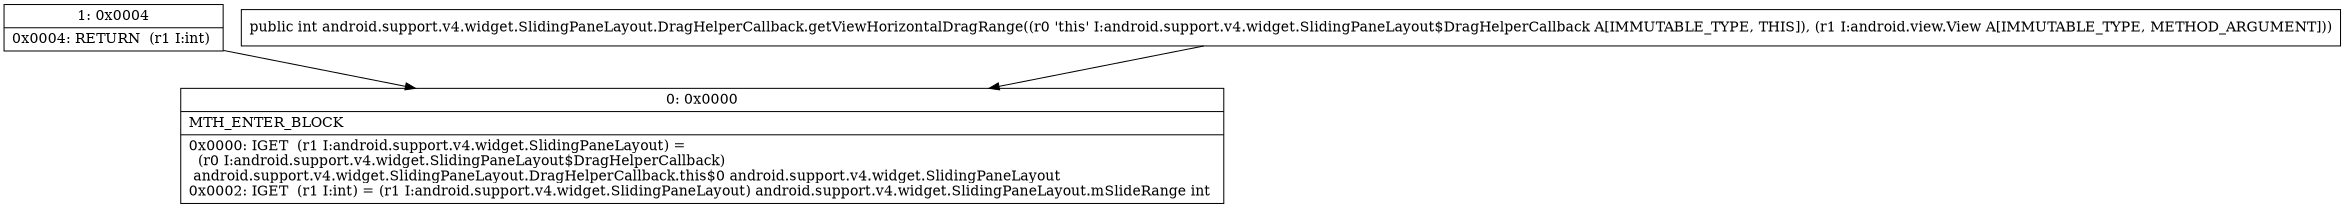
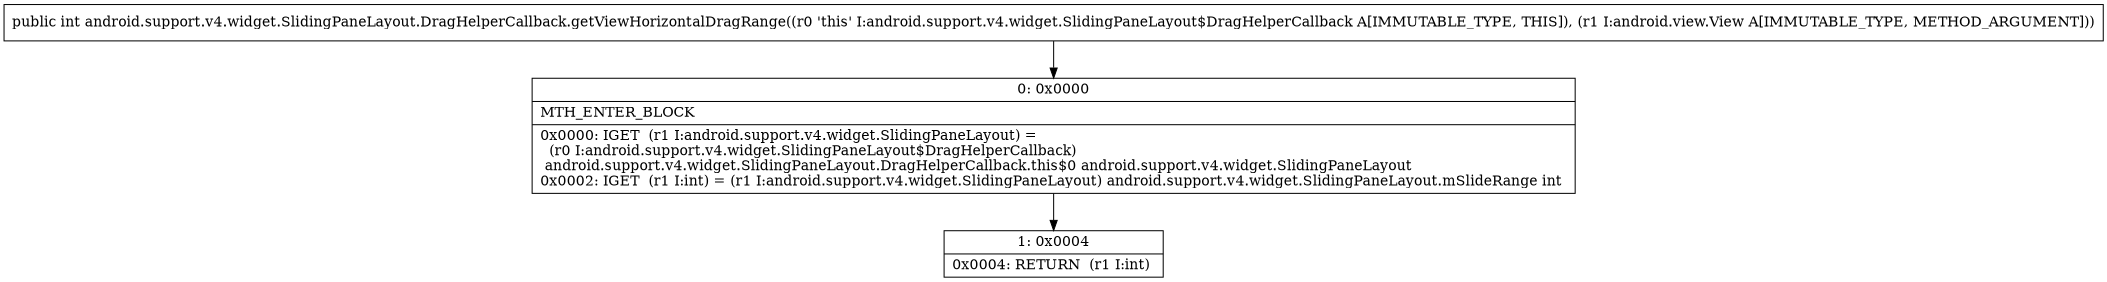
(314, 68) -> (1054, 207)
